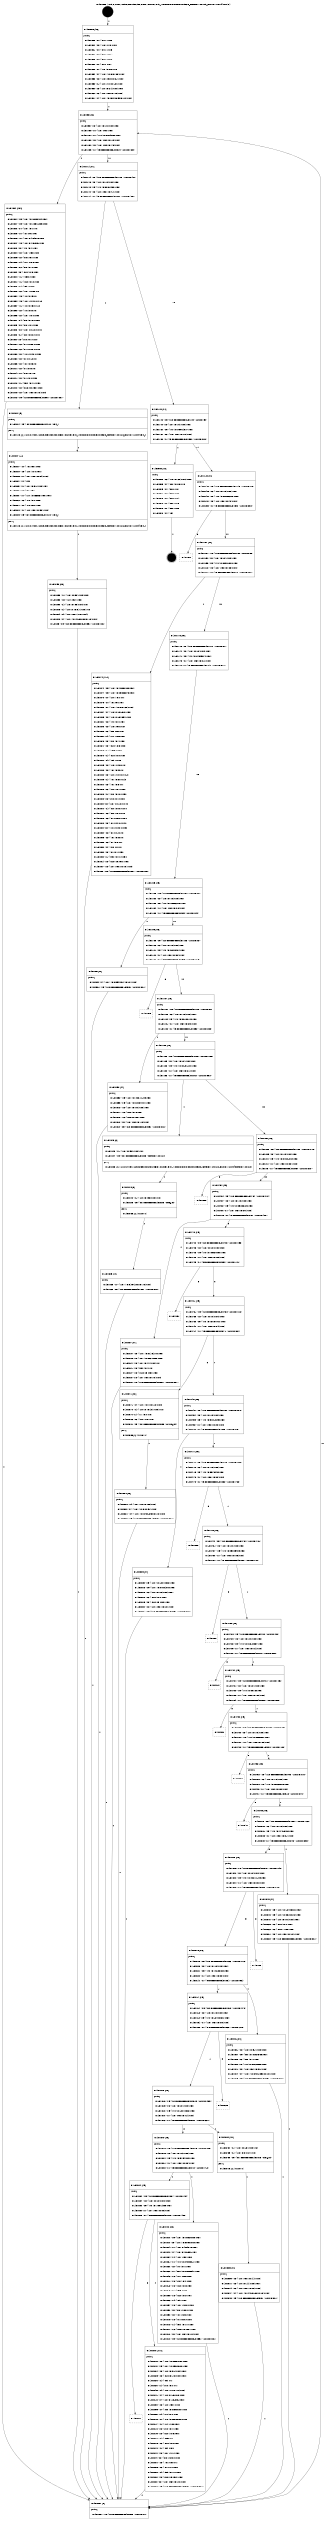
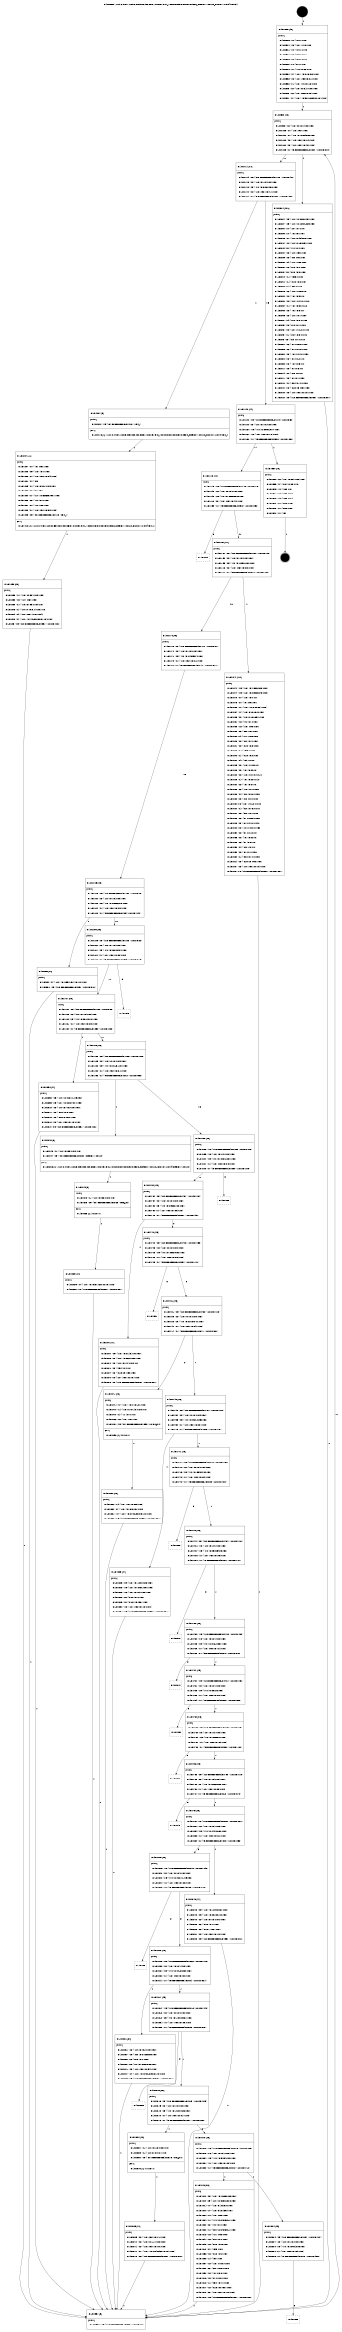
(175, 2419) -> none
